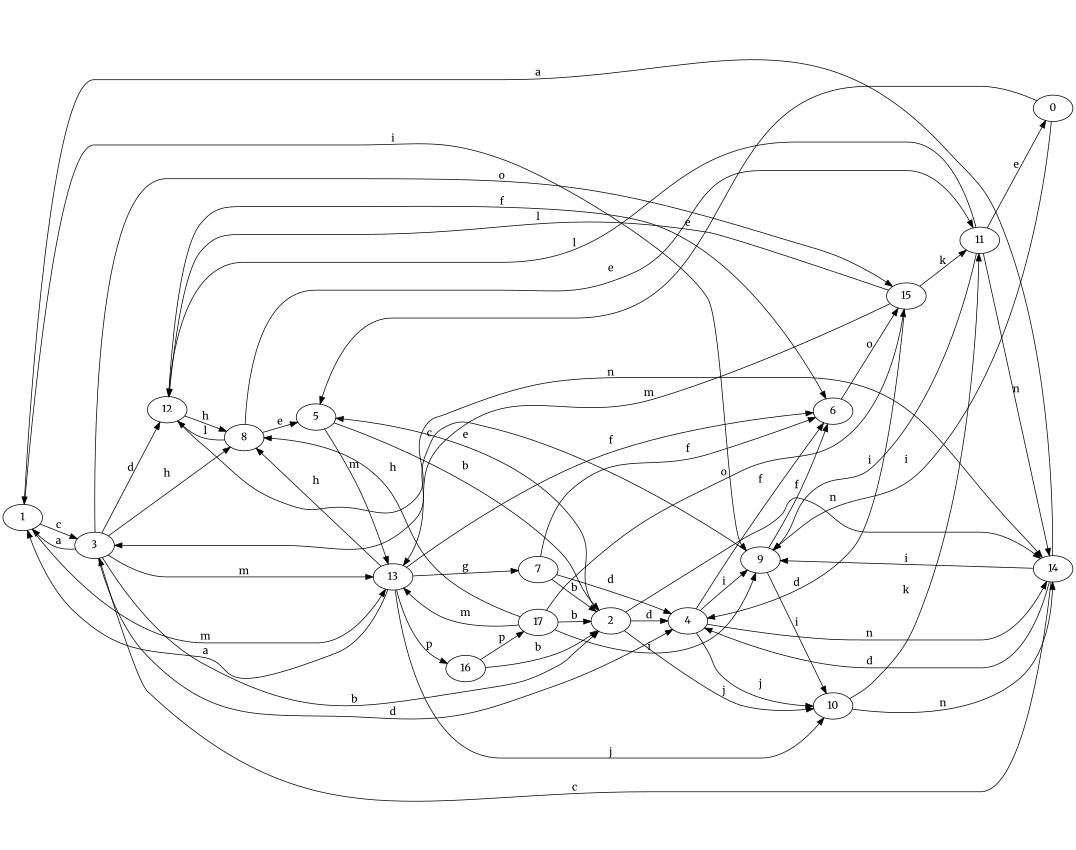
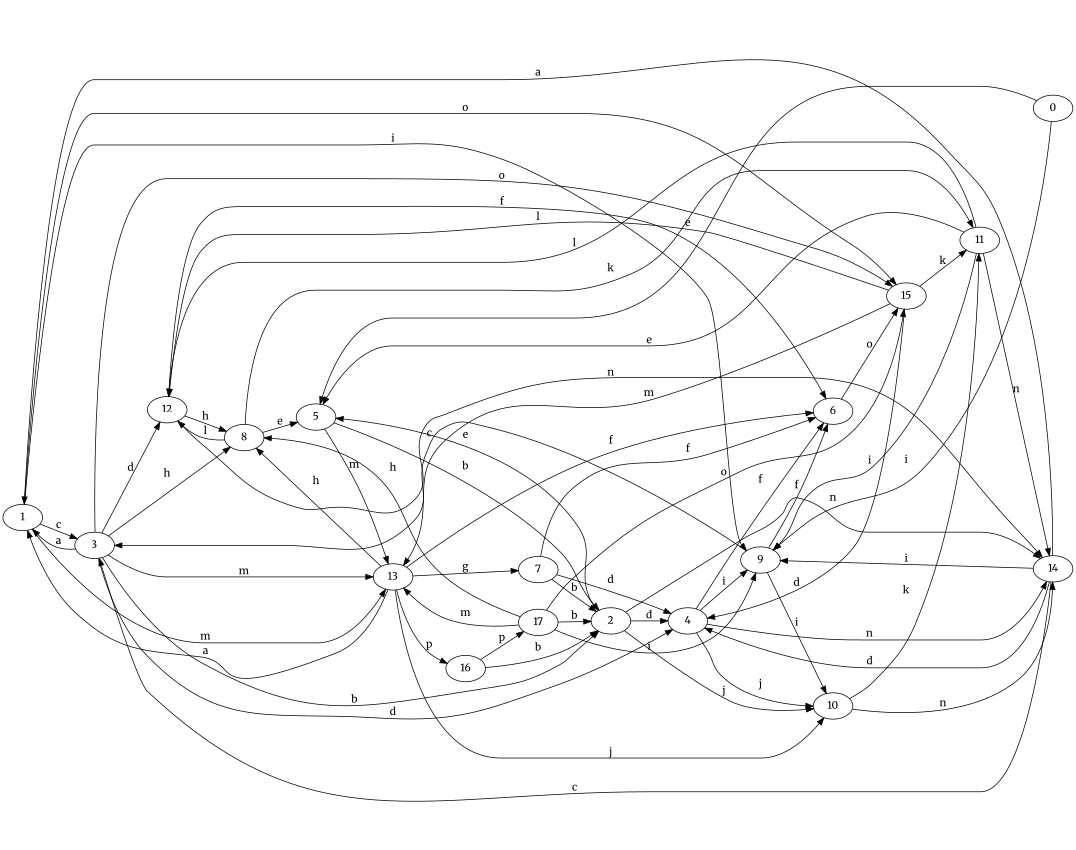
none -> (316, 113)
(1015, 178) -> (658, 345)
(611, 269) -> (611, 269)
